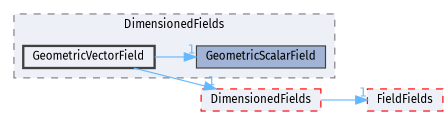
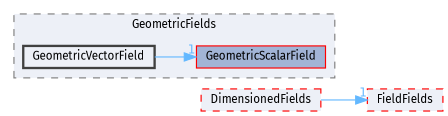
(174, 25) -> (174, 25)
(261, 57) -> (261, 57)
(169, 77) -> none
